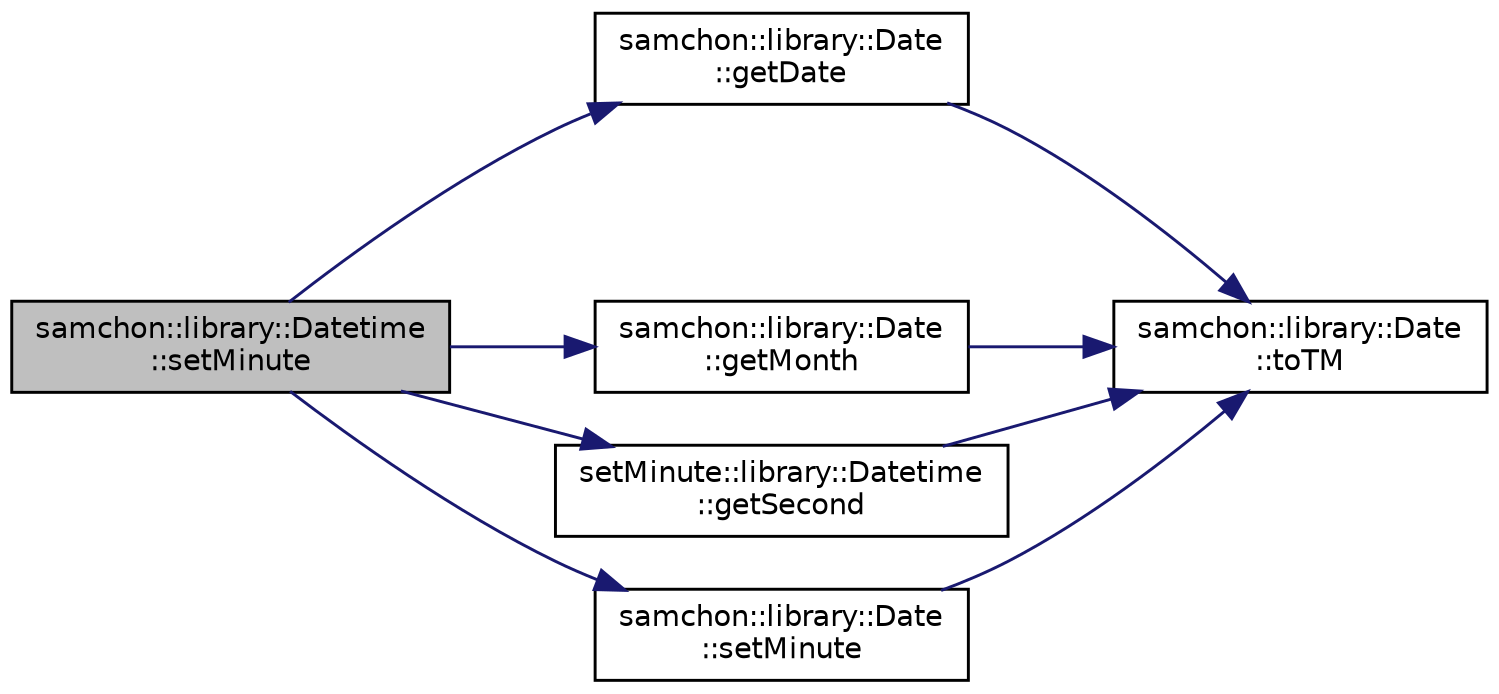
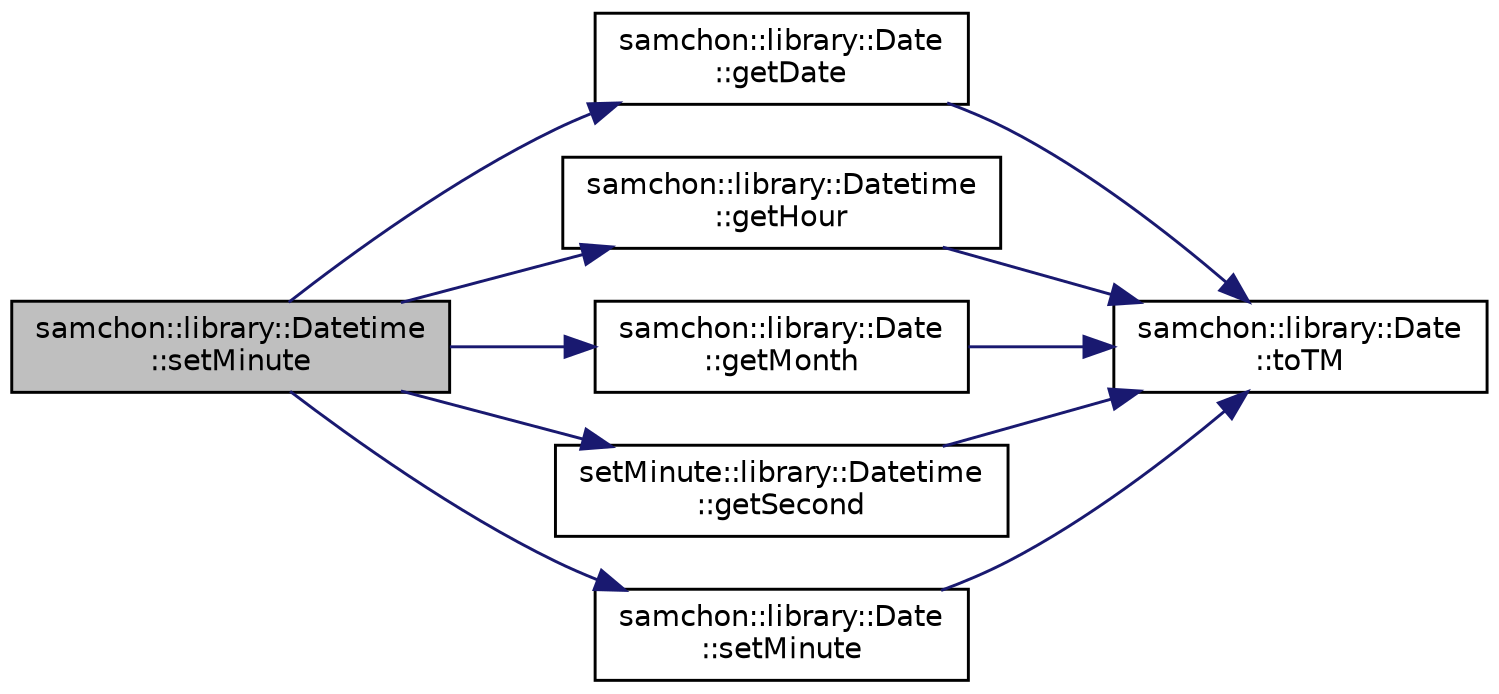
none -> (782, 203)
